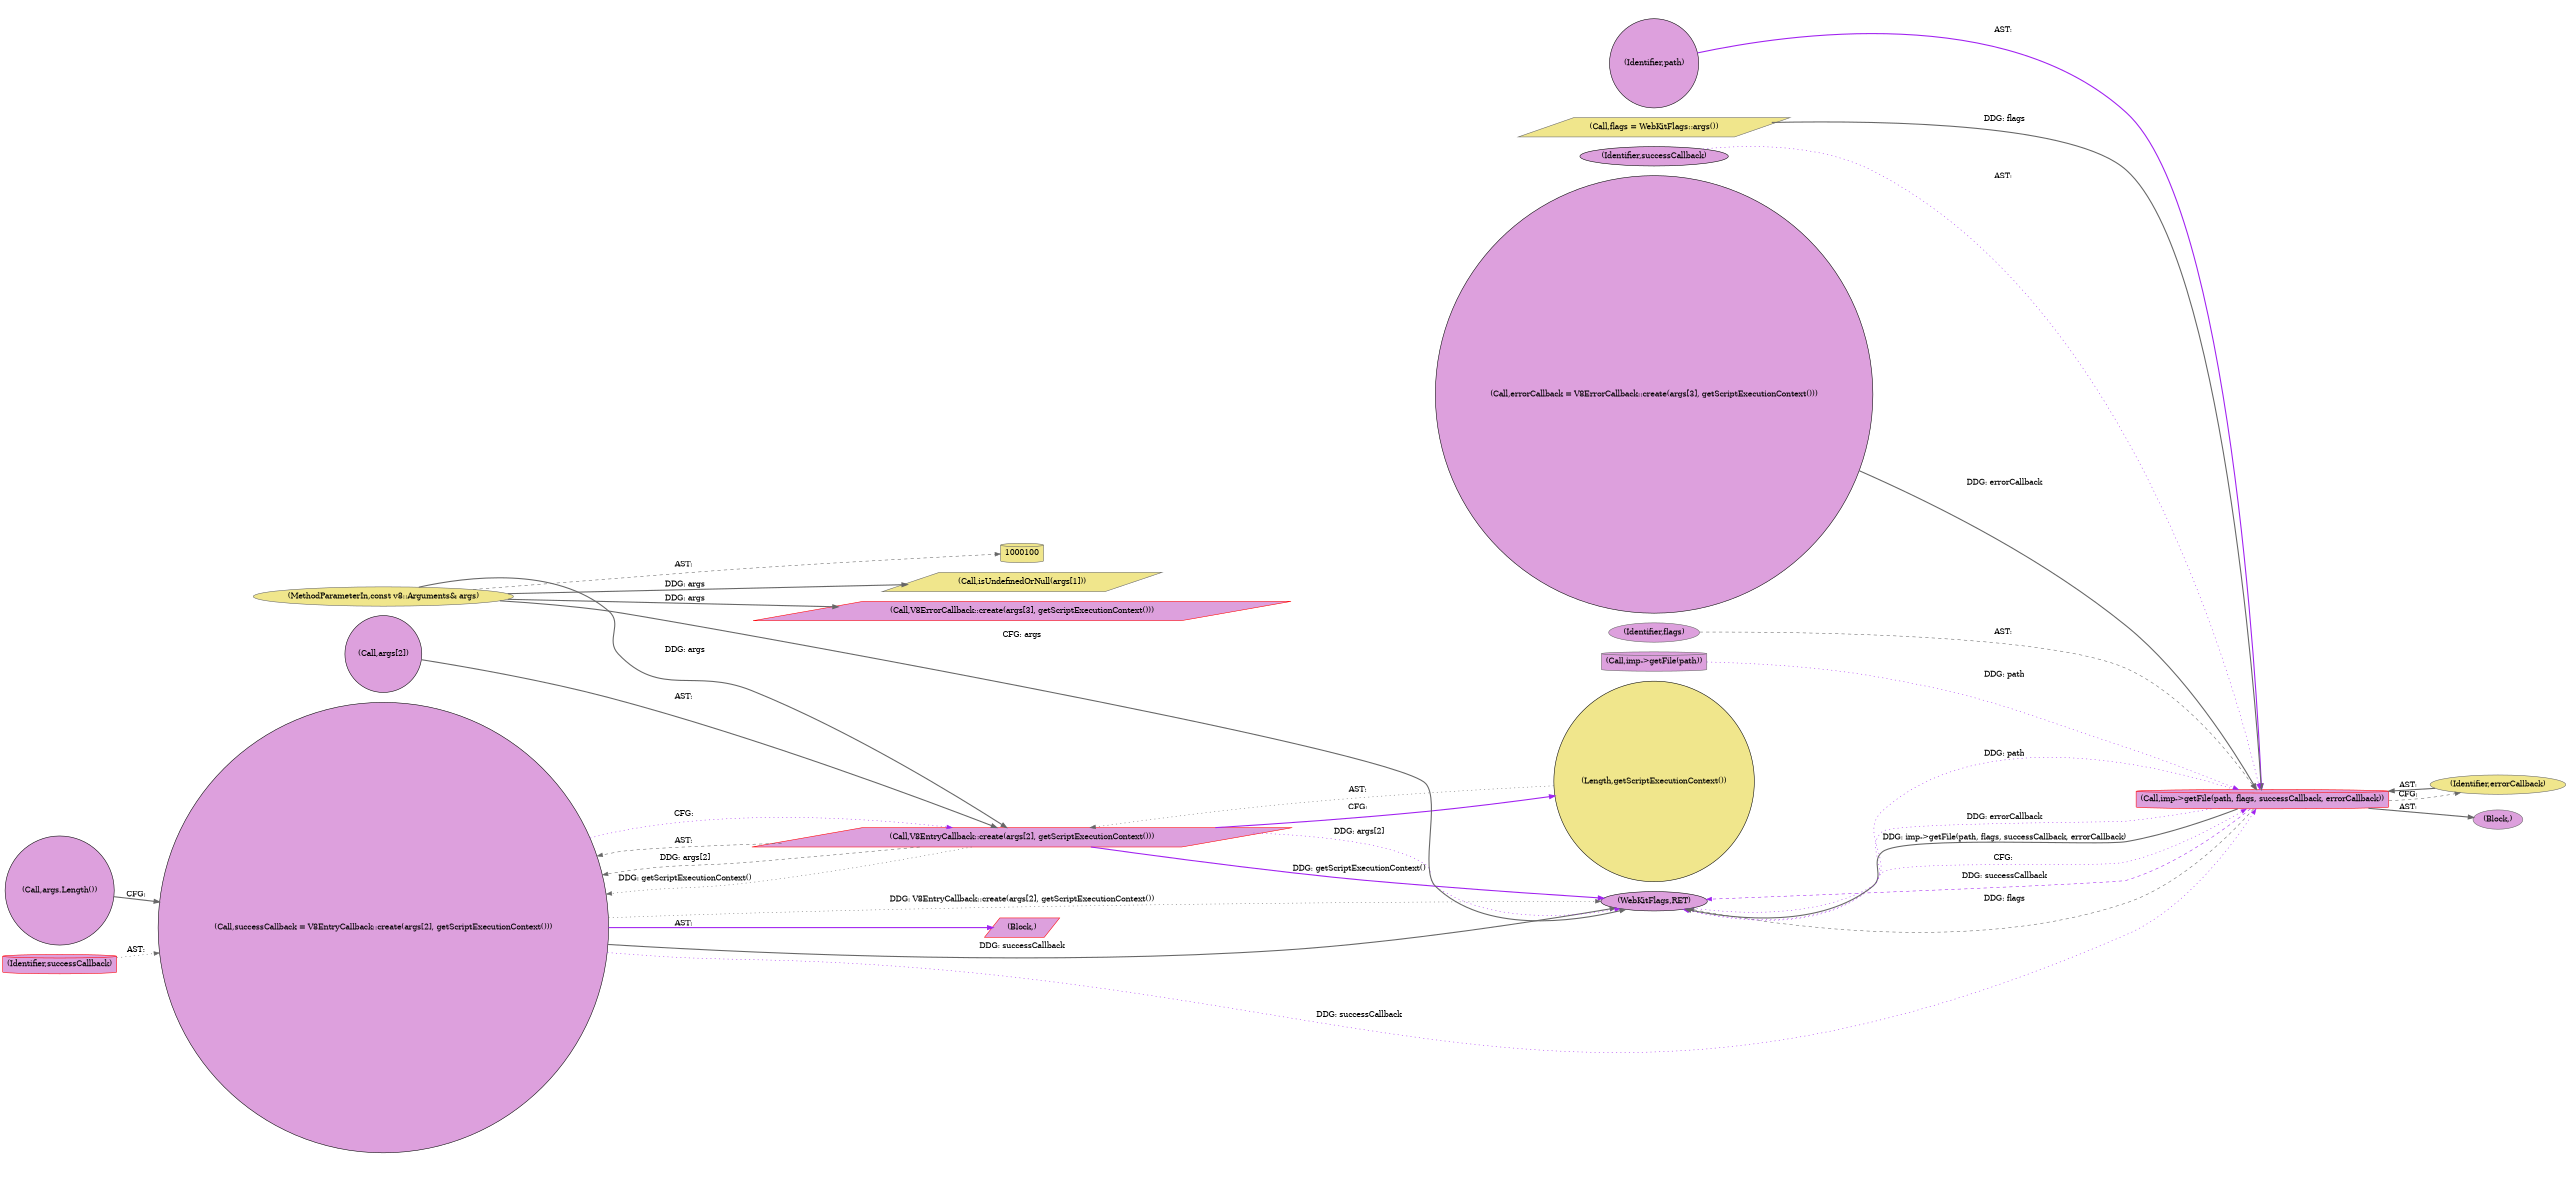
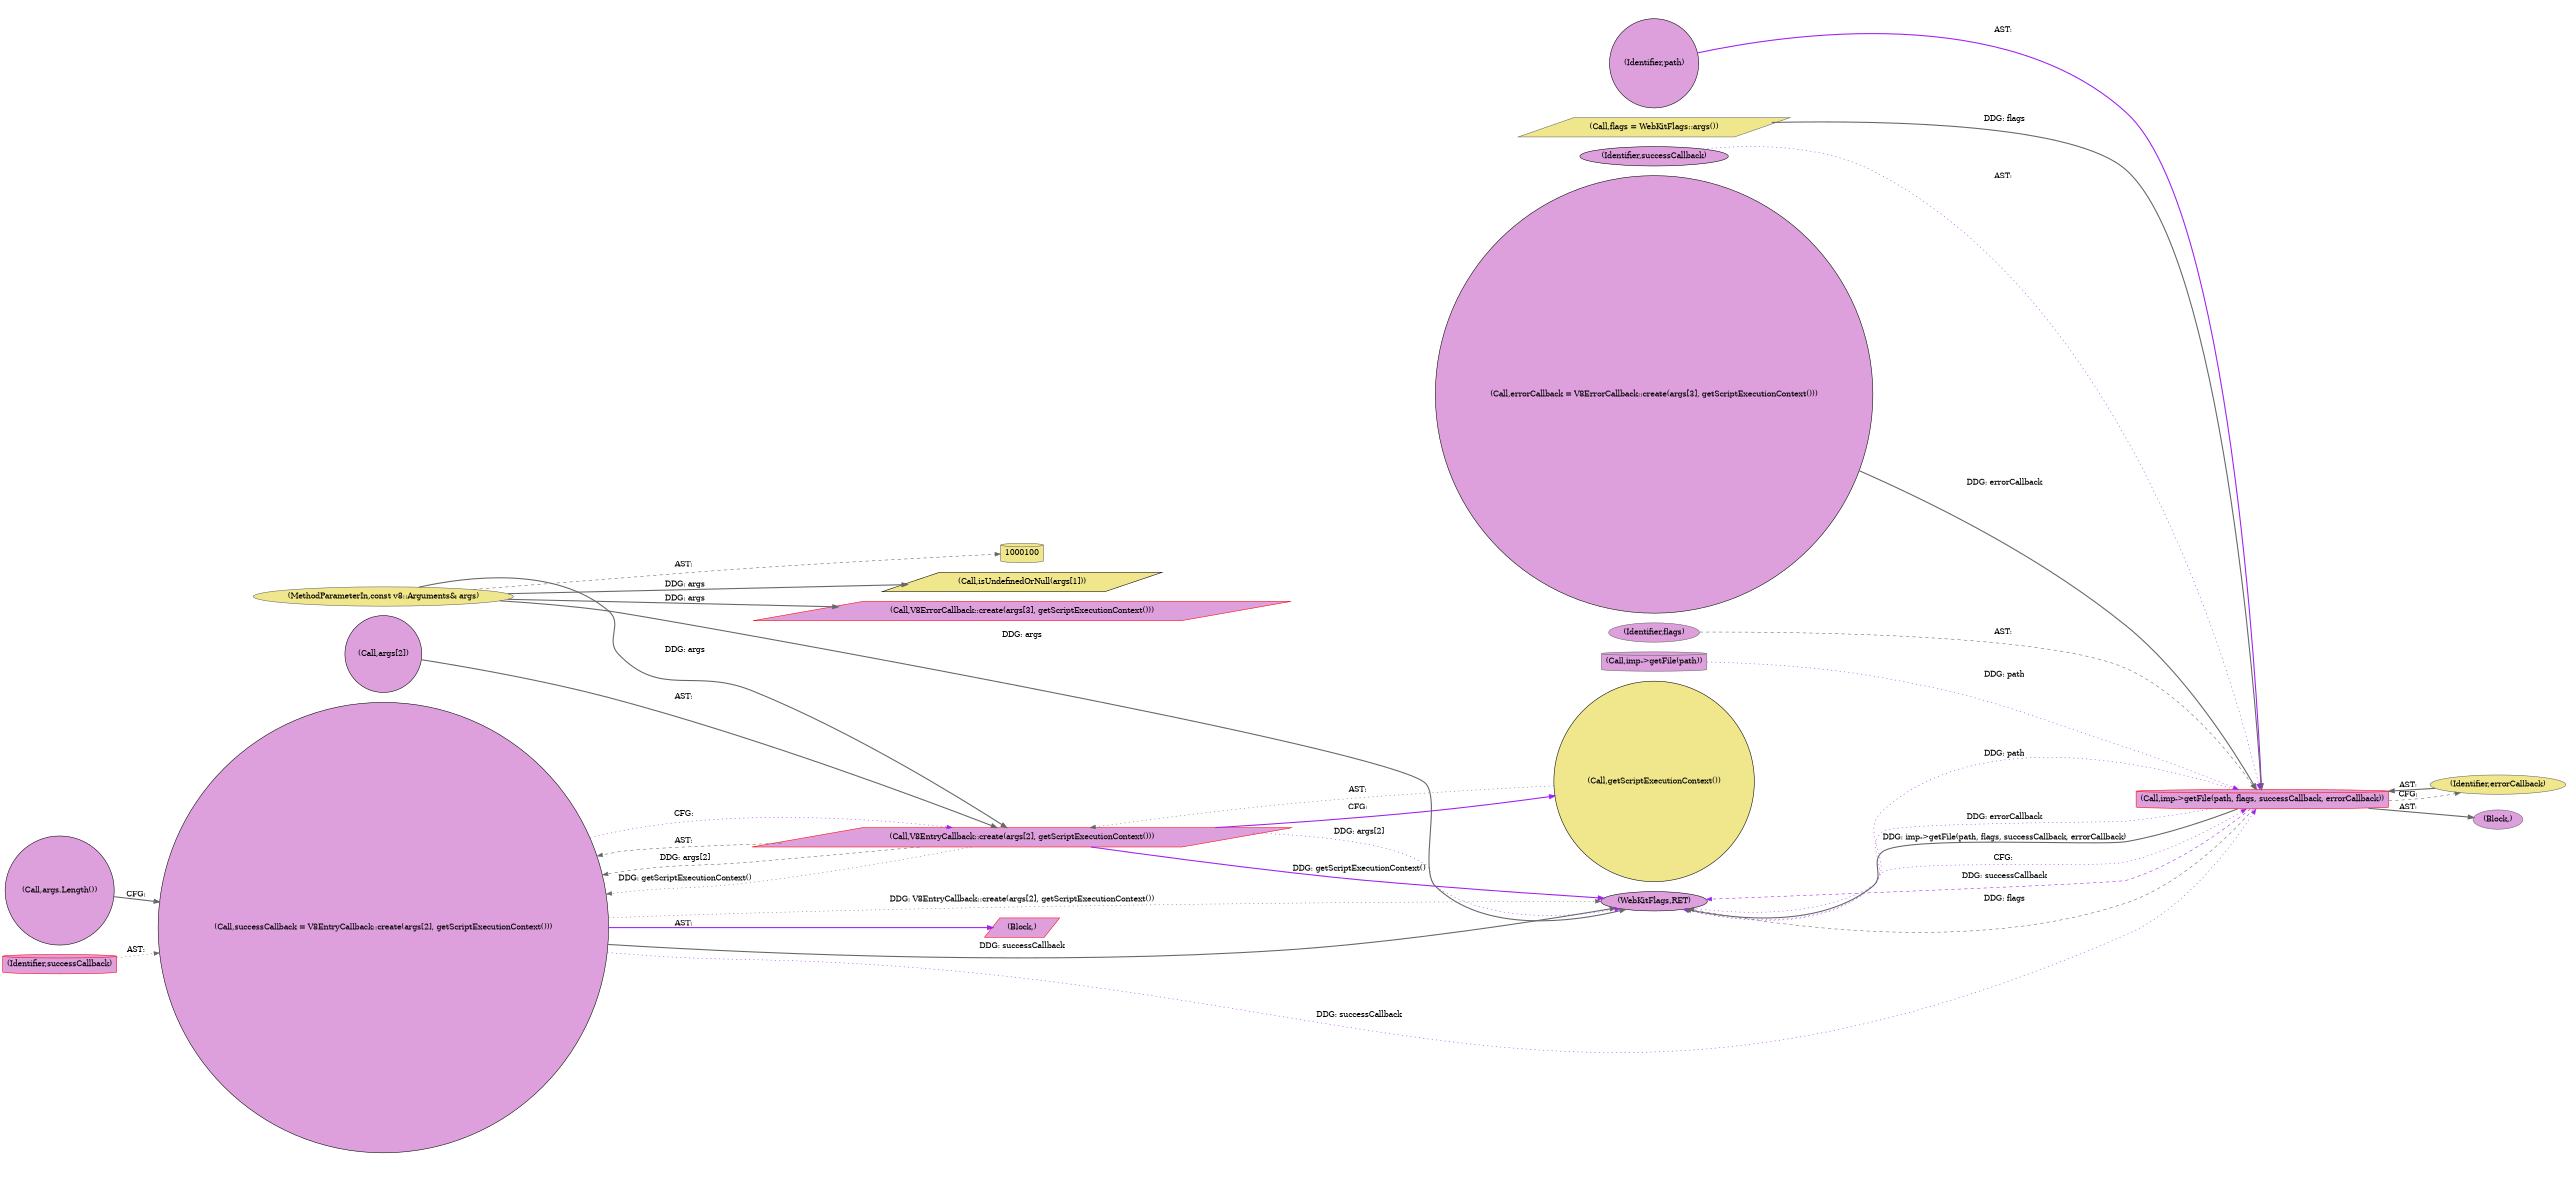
(1022, 582) -> (1022, 582)
(1022, 635) -> (1022, 635)
(1654, 781) -> (1654, 781)
